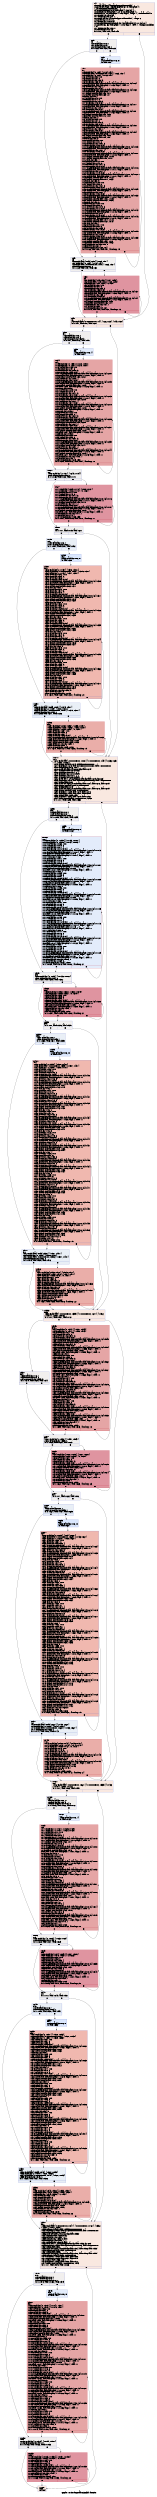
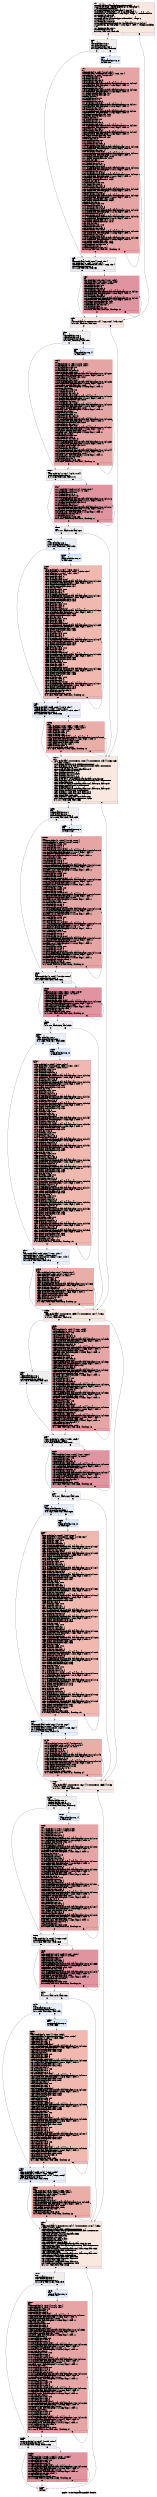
(71, 902) -> (71, 902)
